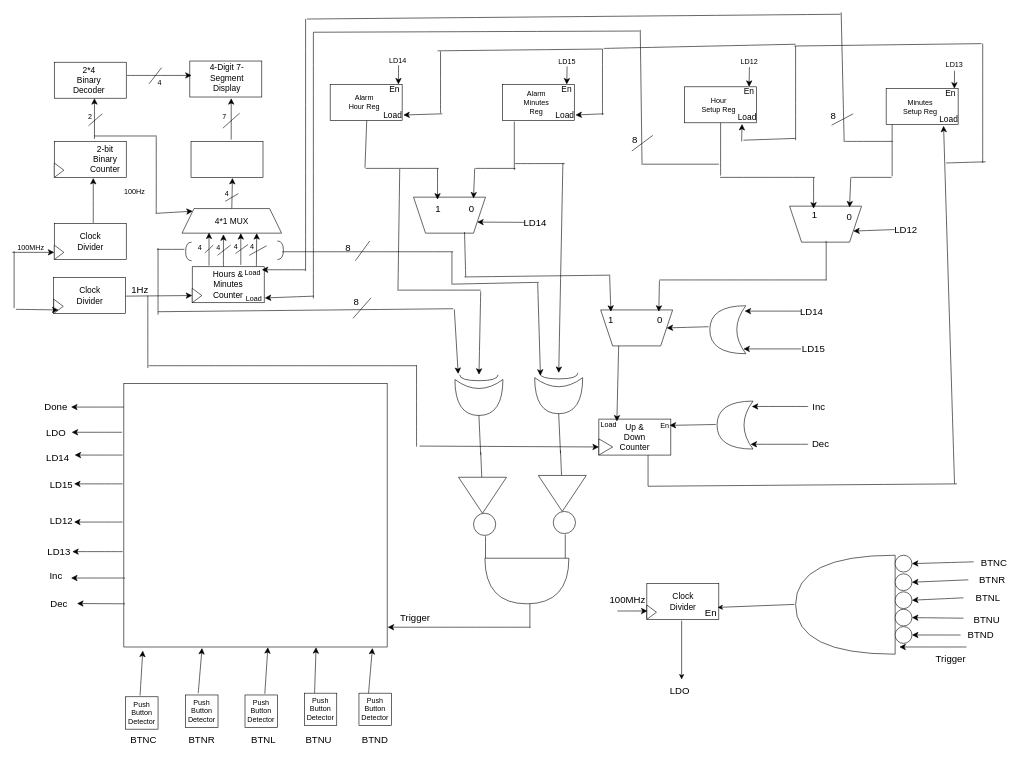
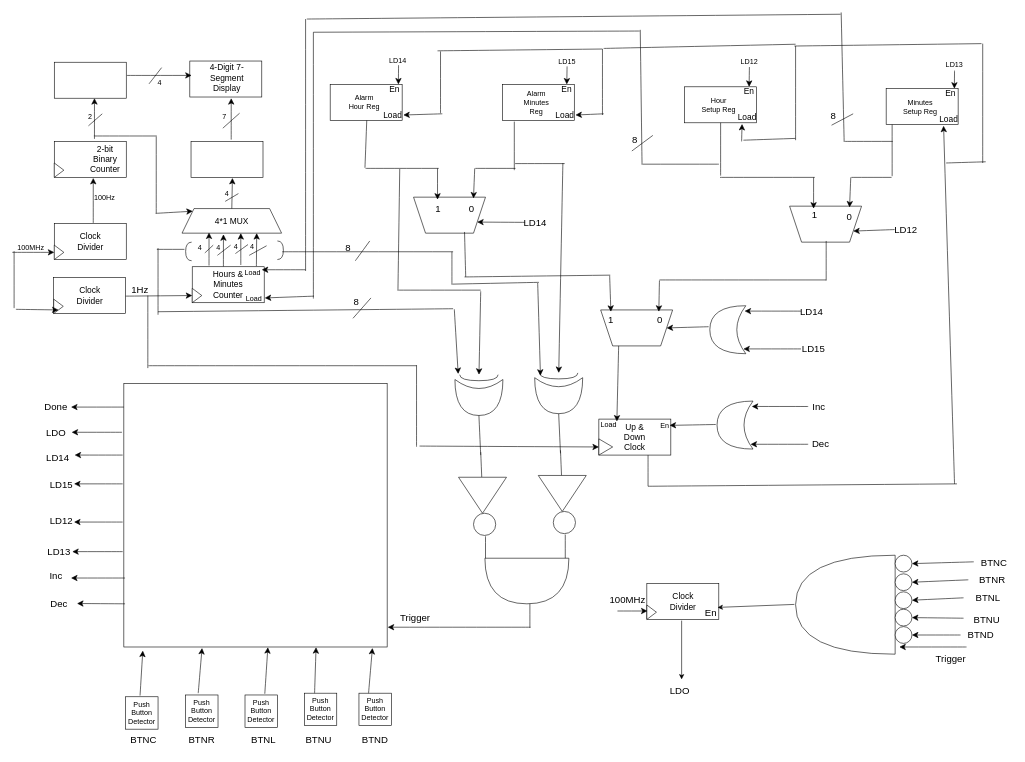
(89, 80) -> none
(135, 192) -> (105, 198)
(635, 437) -> (635, 437)
